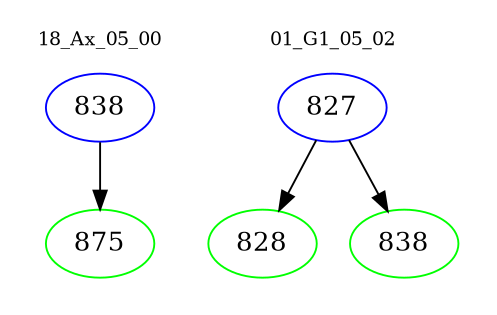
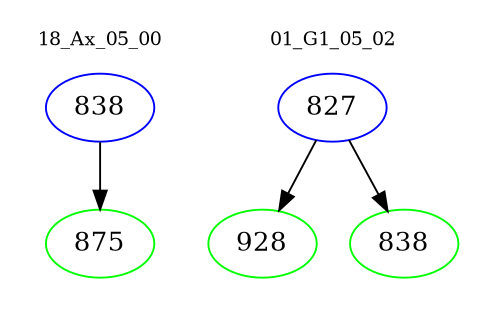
(263, 244) -> (263, 244)
